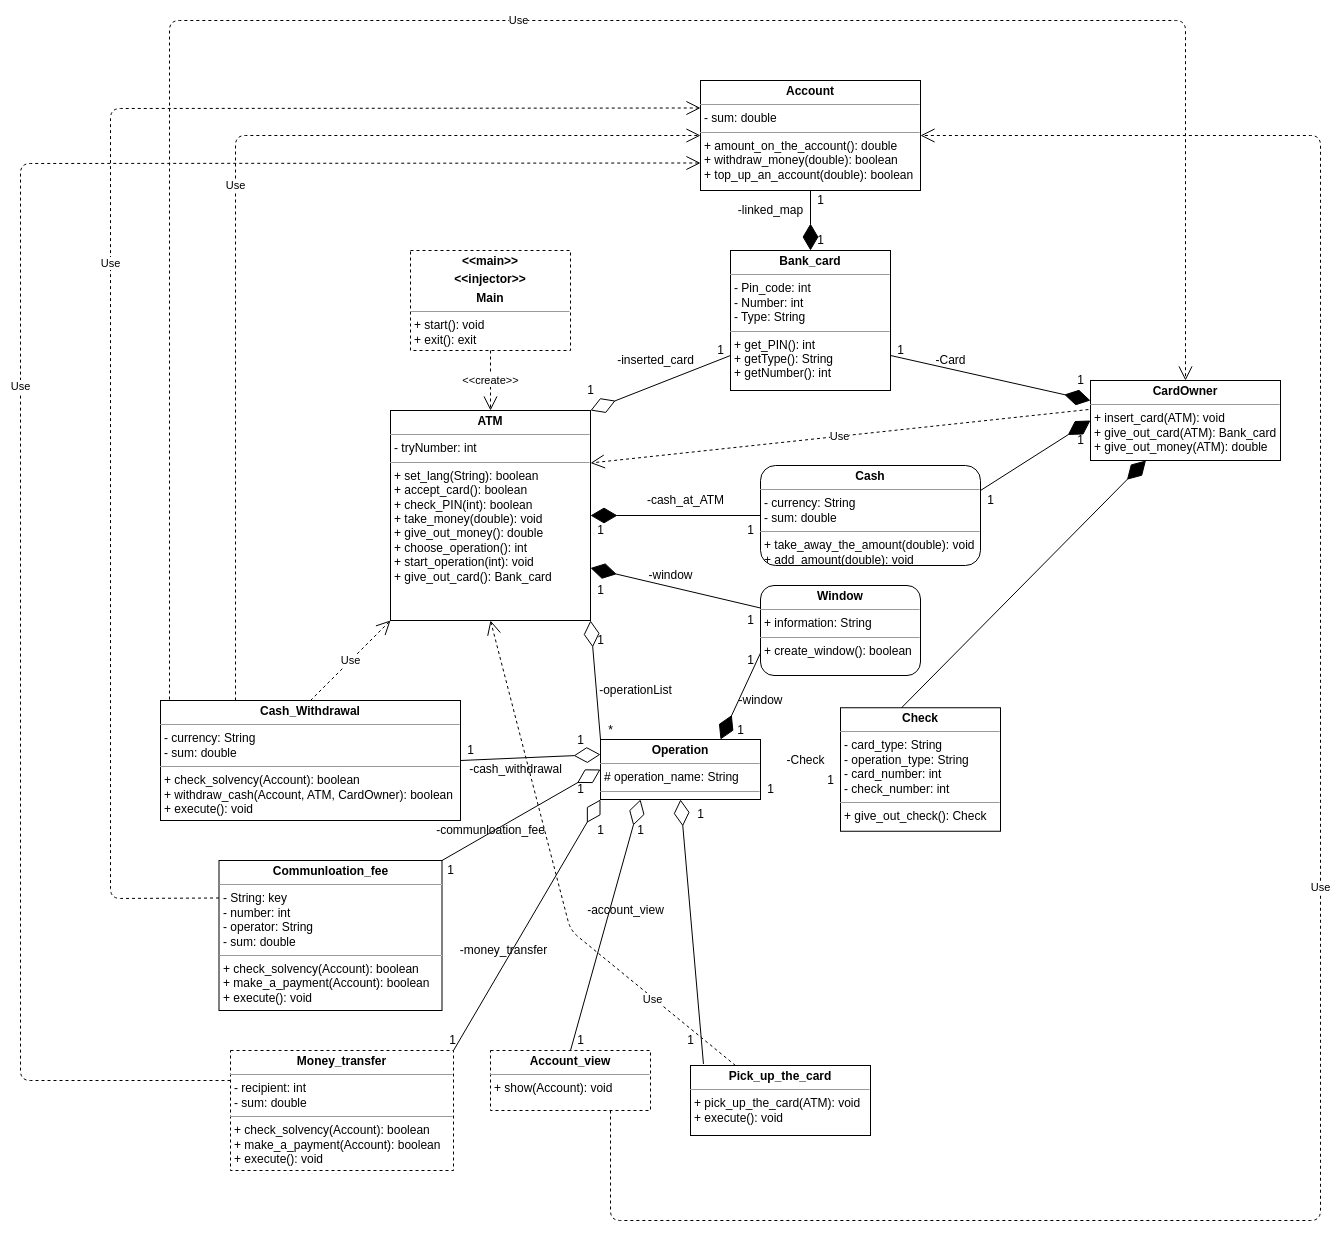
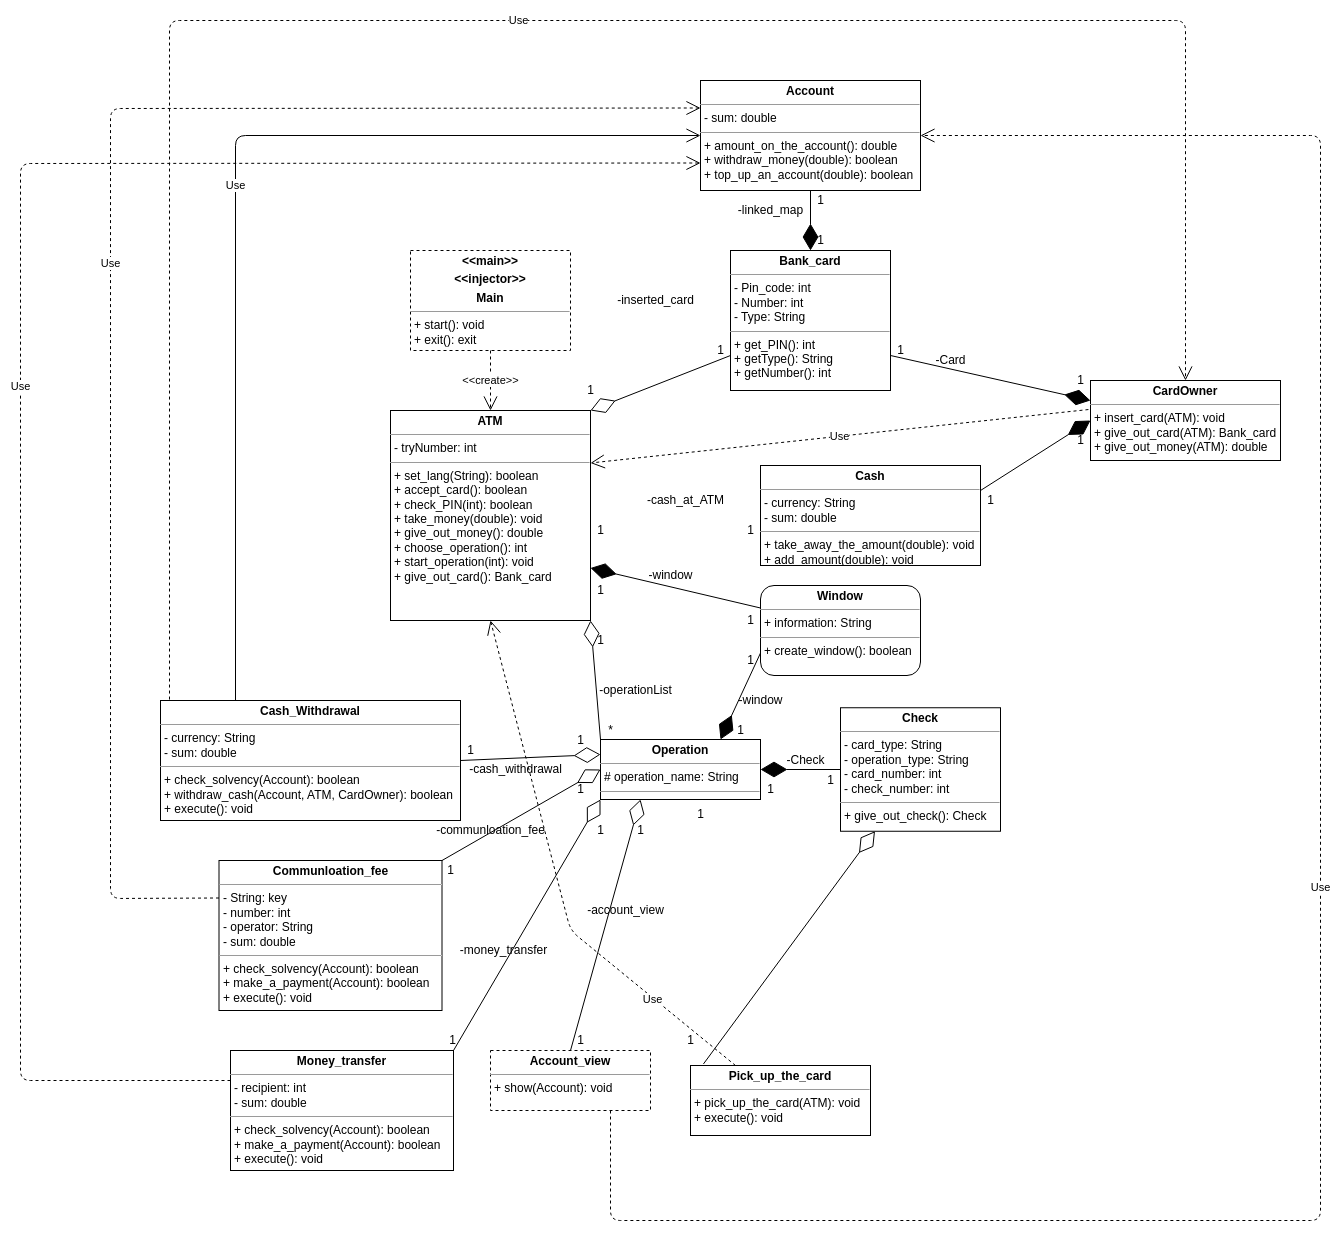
(656, 361) -> (656, 301)
(236, 445) -> (236, 445)
(688, 516) -> none
(871, 516) -> (871, 516)
(1014, 594) -> (813, 770)
(350, 661) -> none
(693, 945) -> (781, 958)
(342, 1111) -> (342, 1111)
